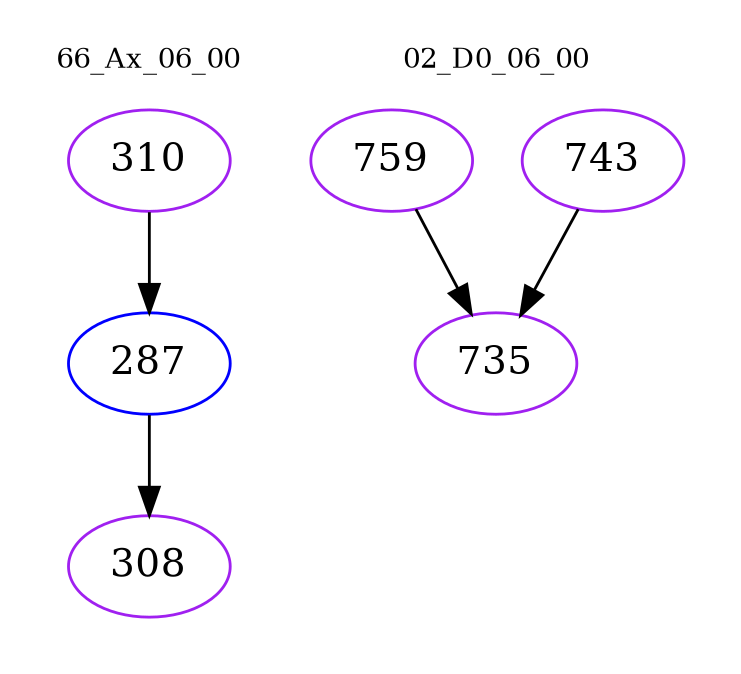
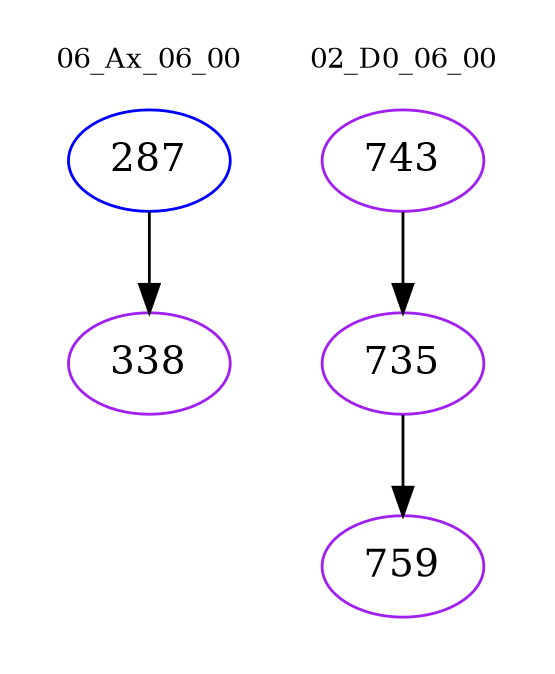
(149, 61) -> (149, 61)
(149, 161) -> none
(437, 249) -> (403, 451)
(149, 566) -> (149, 364)
